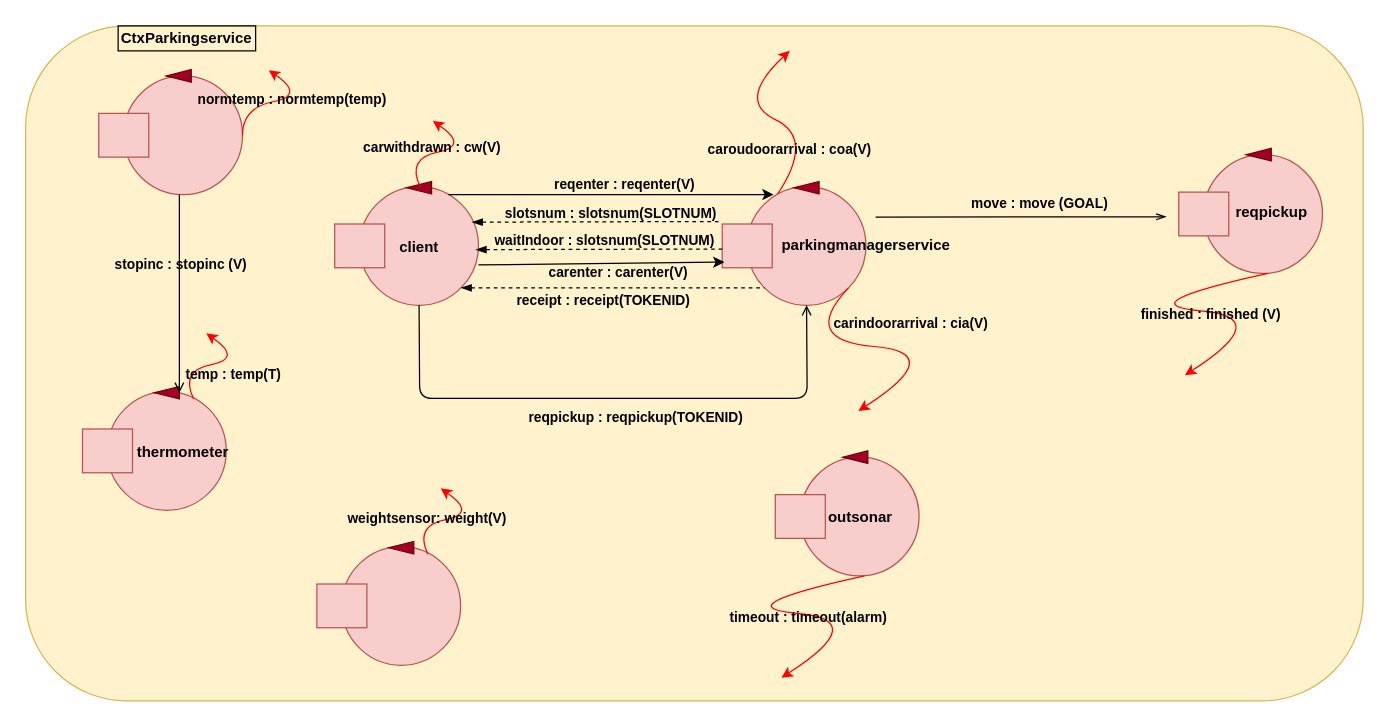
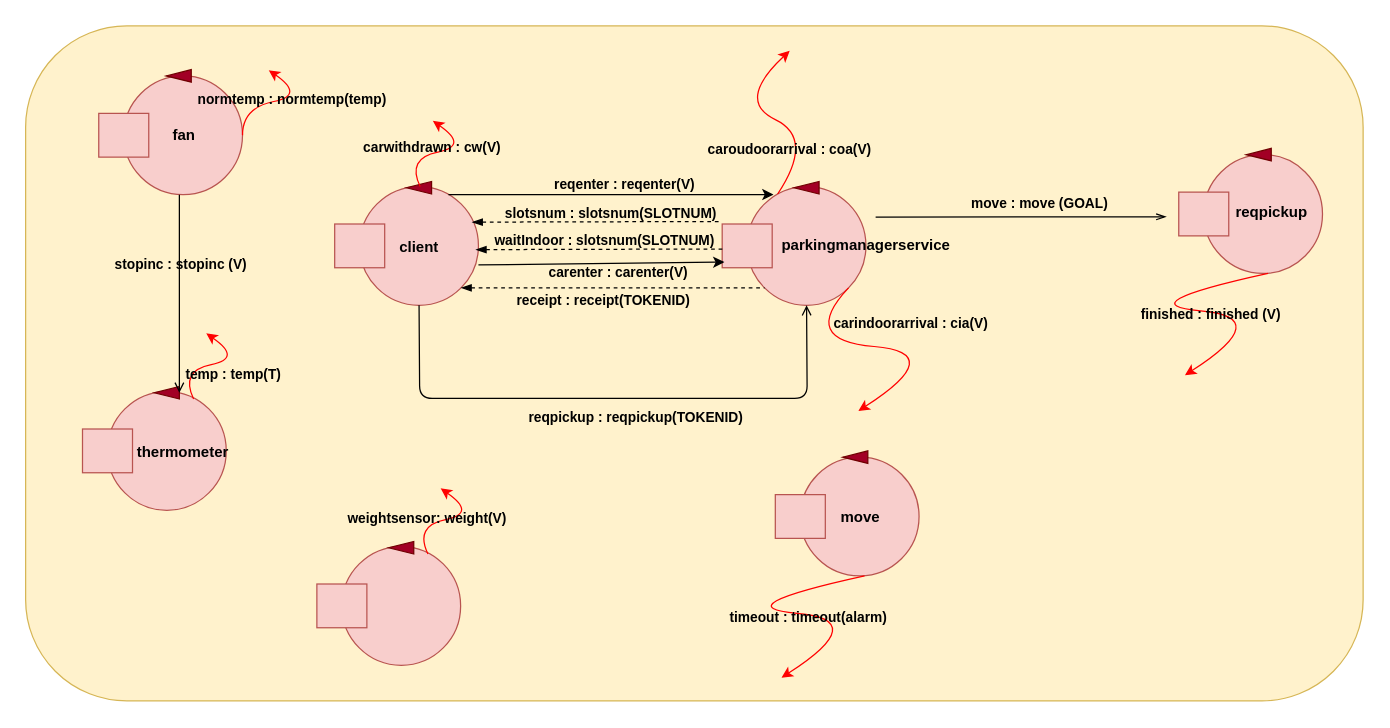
(187, 38) -> none
none -> (184, 136)
(861, 517) -> (861, 517)
